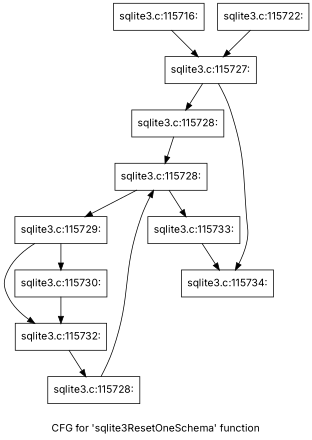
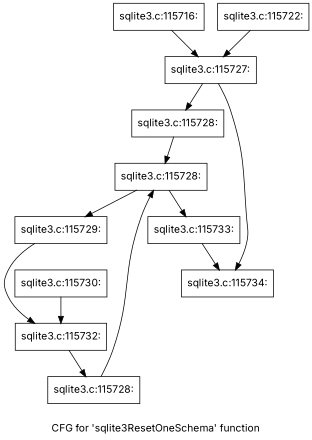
(61, 253) -> none
